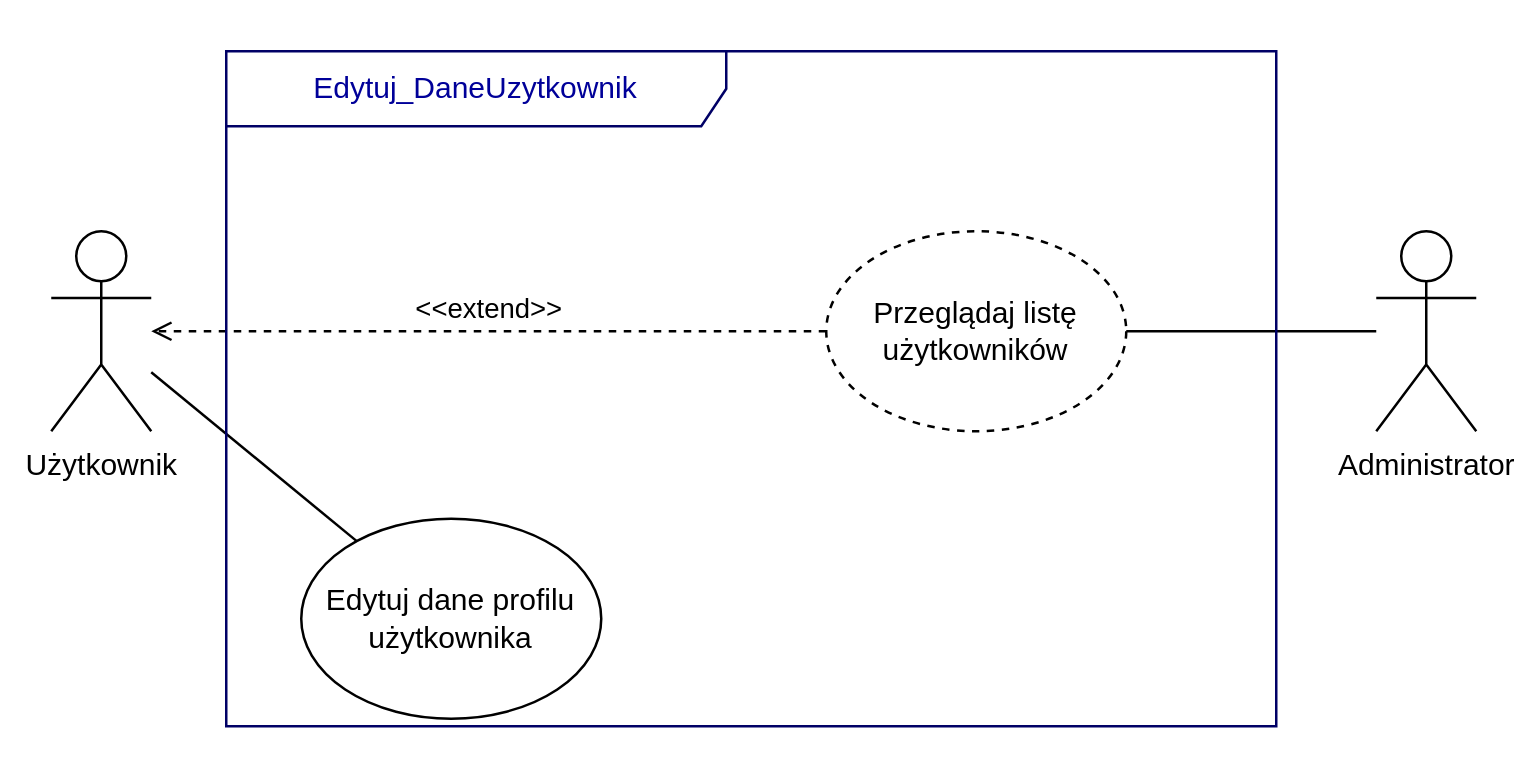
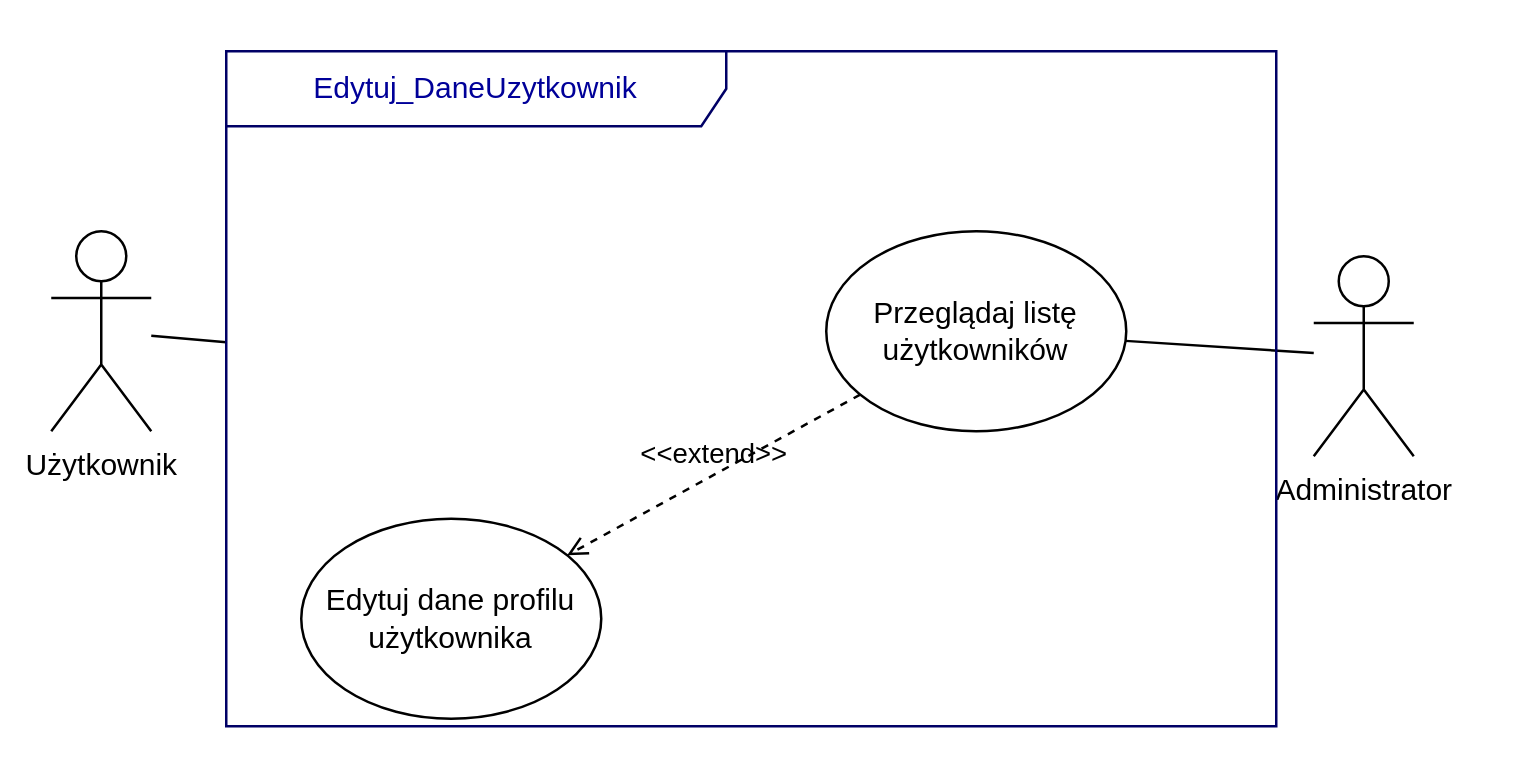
(492, 331) -> (716, 474)
(976, 331) -> (976, 331)
(1426, 331) -> (1364, 356)
(254, 456) -> (188, 339)
